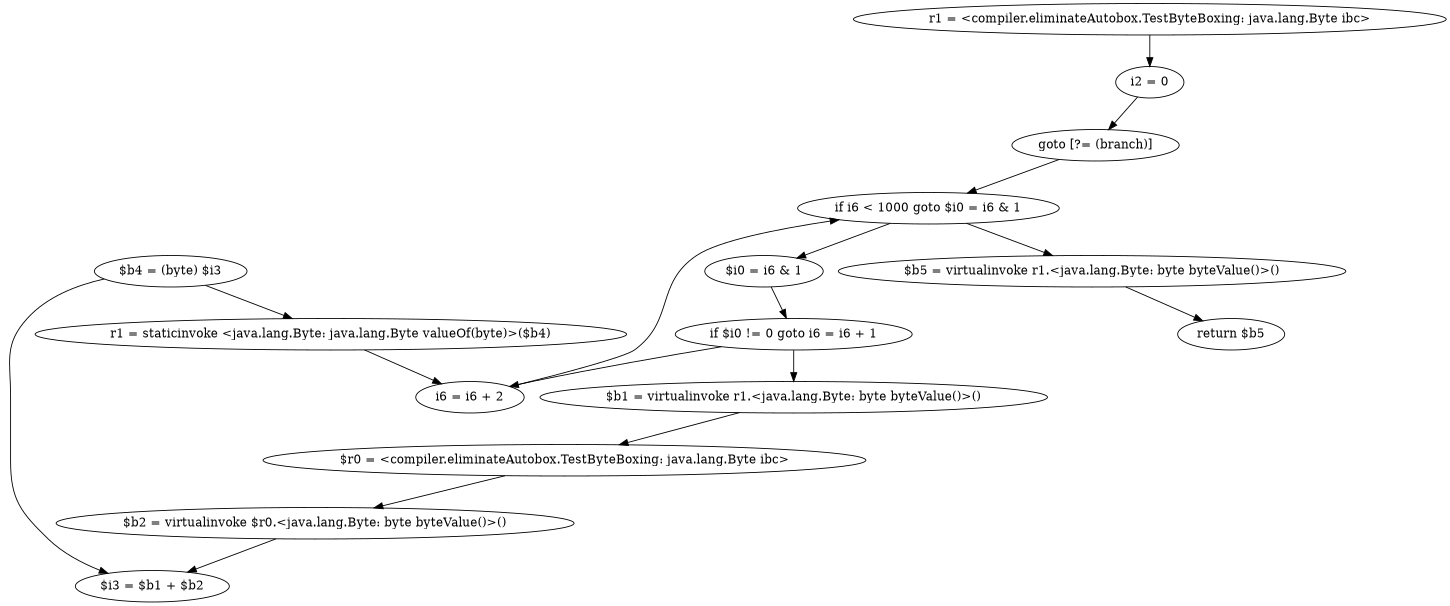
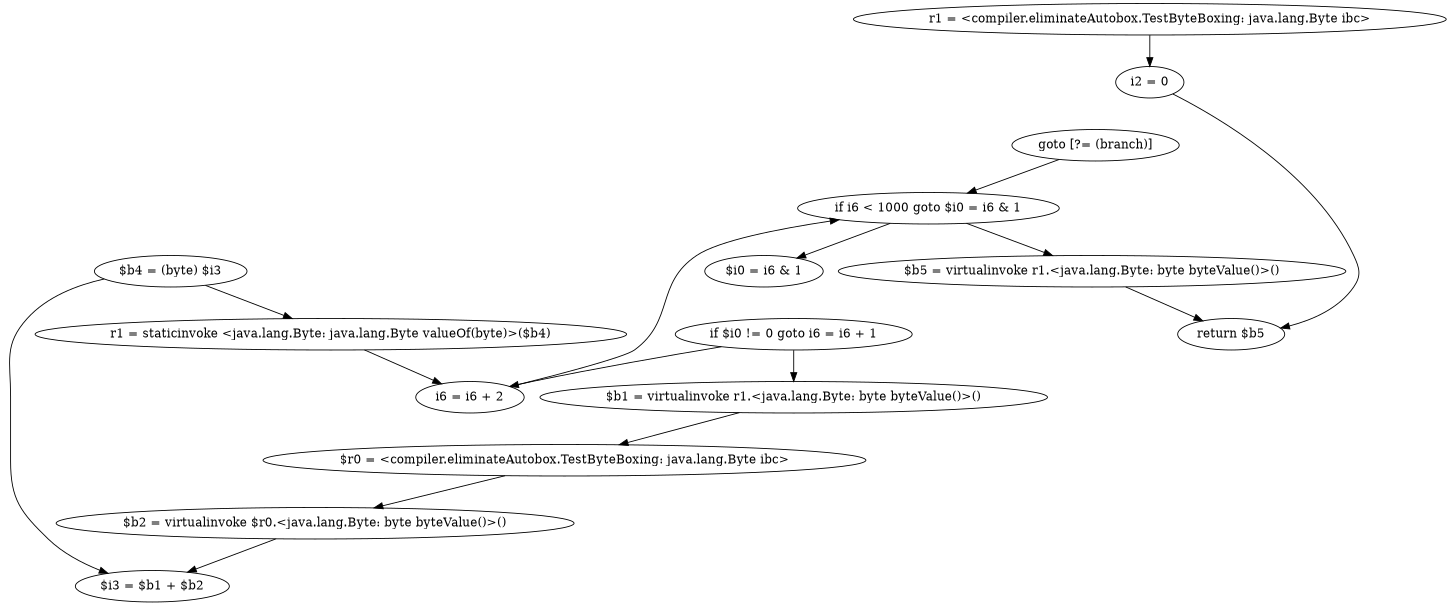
(1126, 110) -> (1316, 199)
(777, 299) -> none
